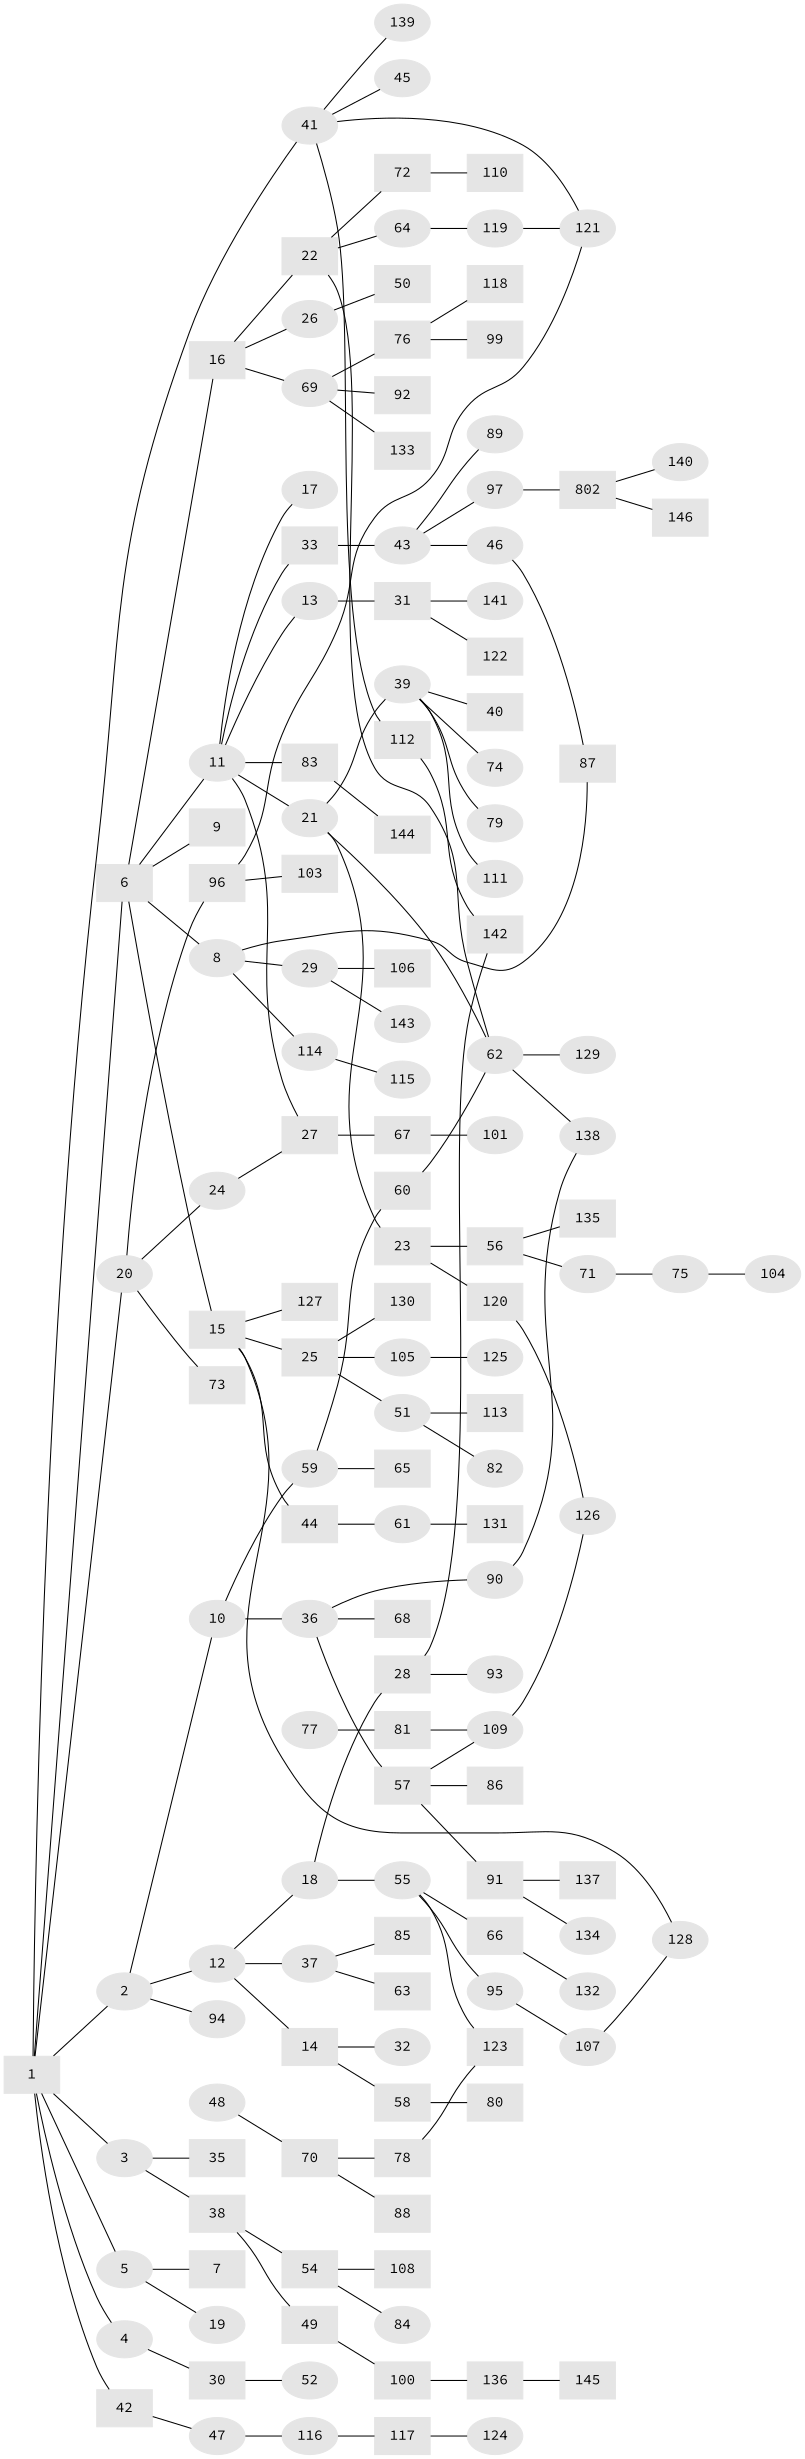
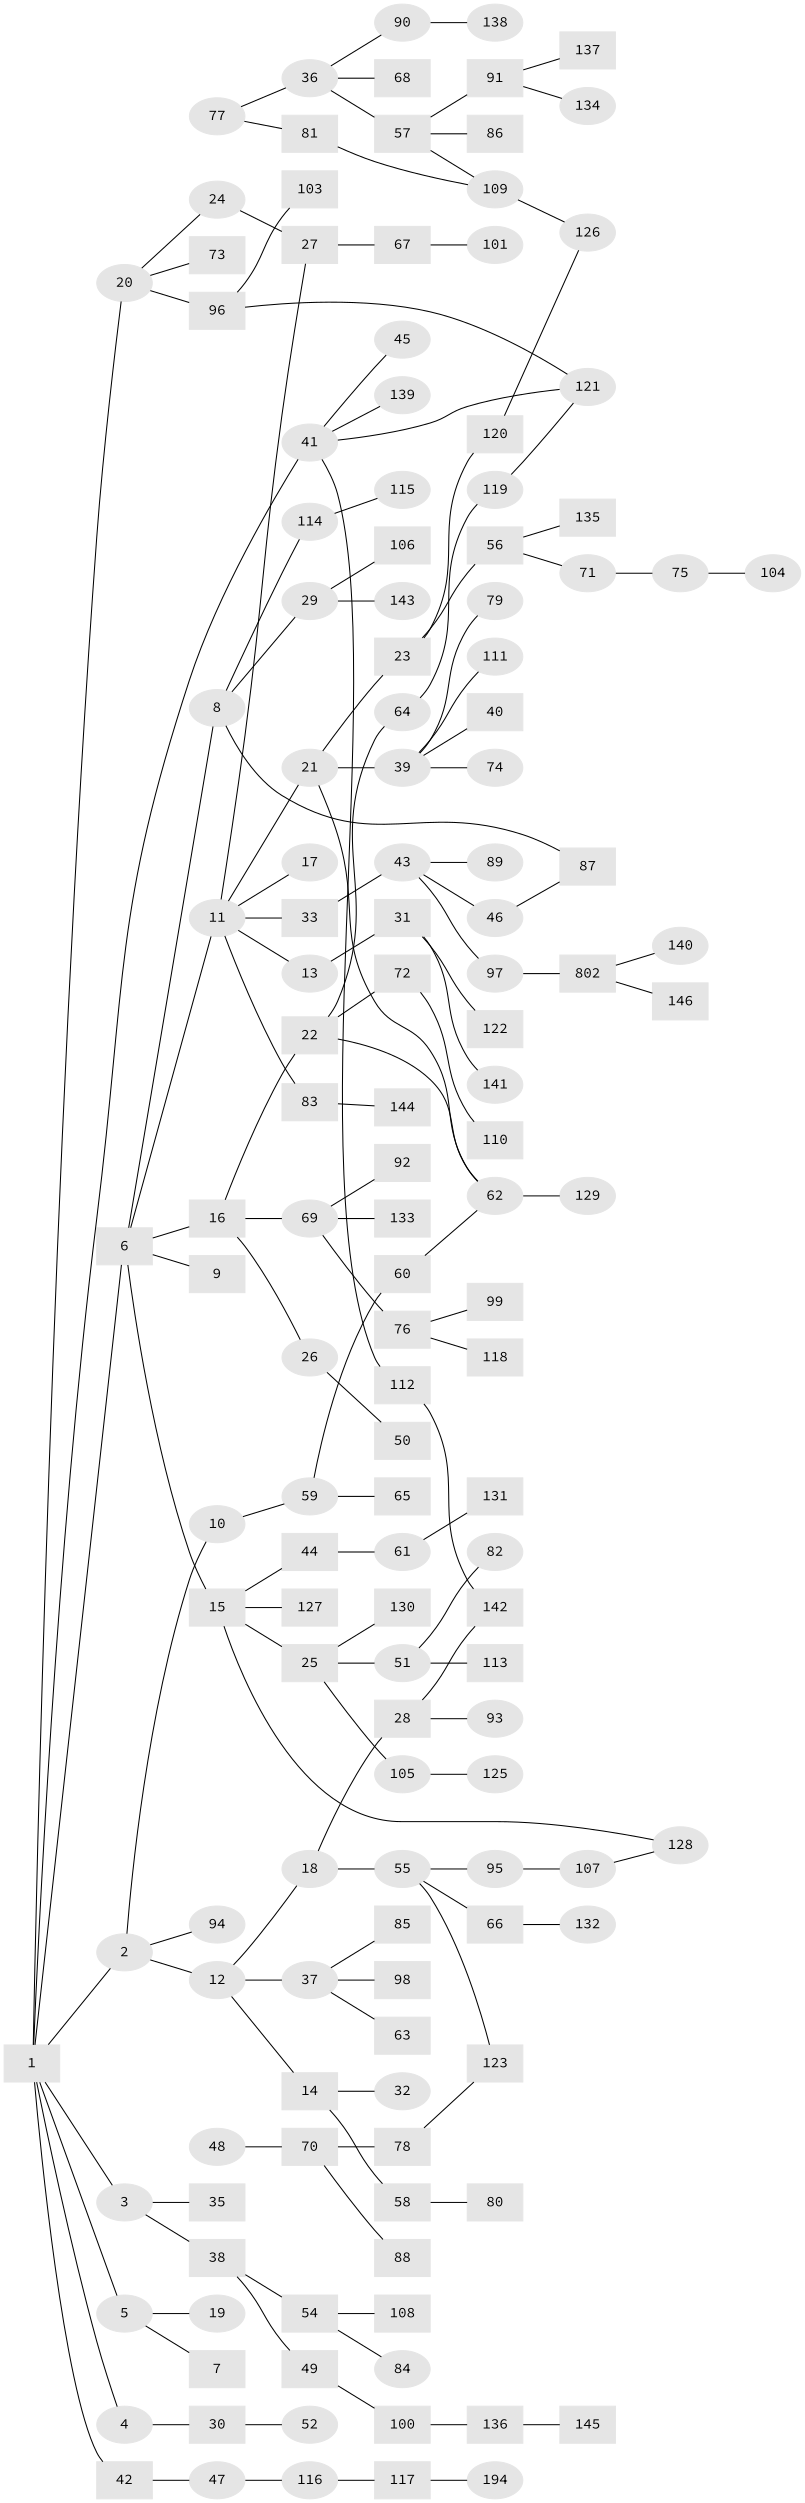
(542, 1096) -> none
(264, 1619) -> (263, 97)
none -> (402, 1980)
(495, 2436) -> (495, 2480)
